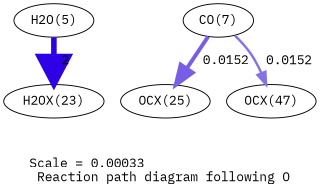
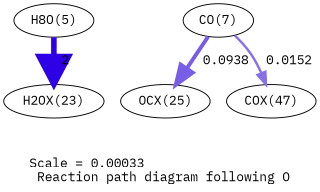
(54, 20) -> (54, 20)
(222, 61) -> (222, 61)
(271, 101) -> (271, 101)
